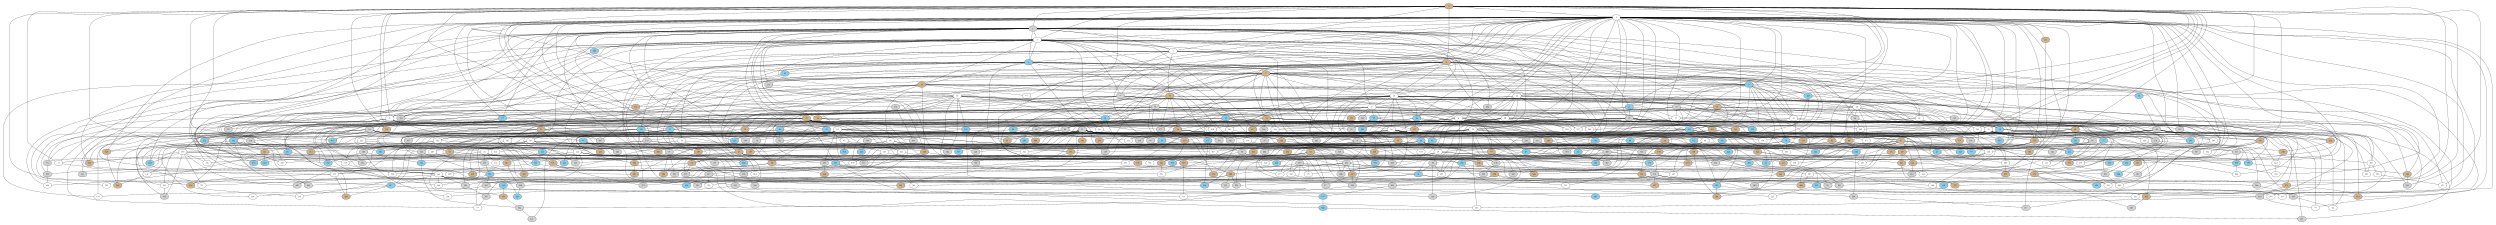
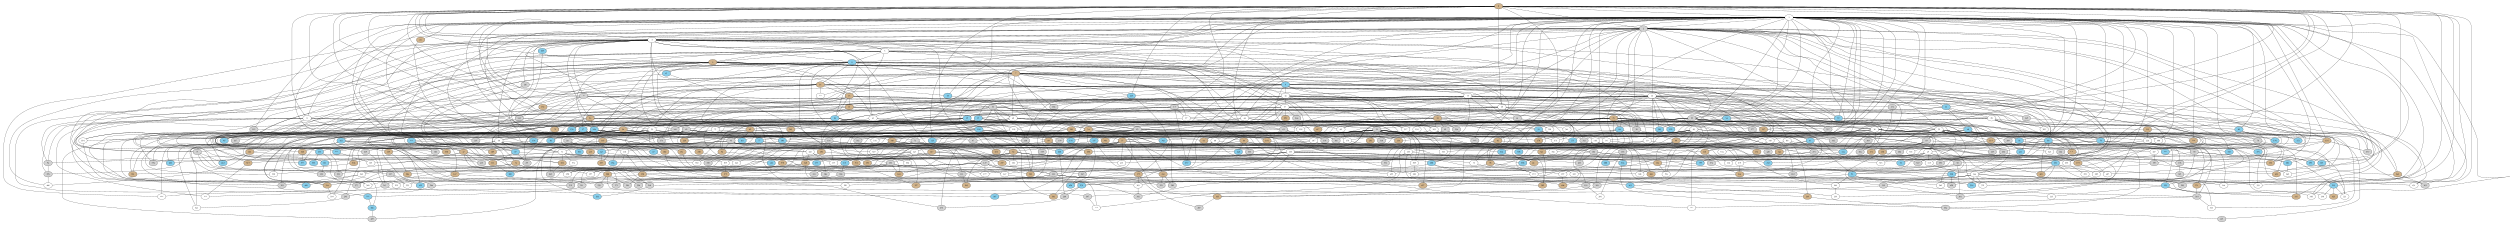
(1139, 73) -> (1008, 50)
